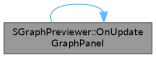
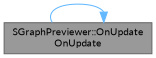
(78, 38) -> (78, 38)
